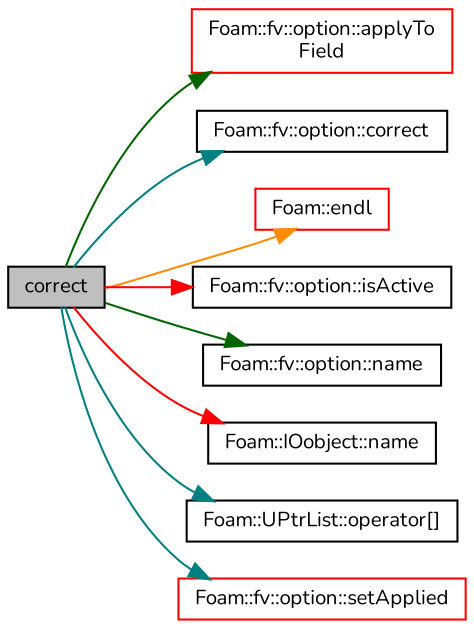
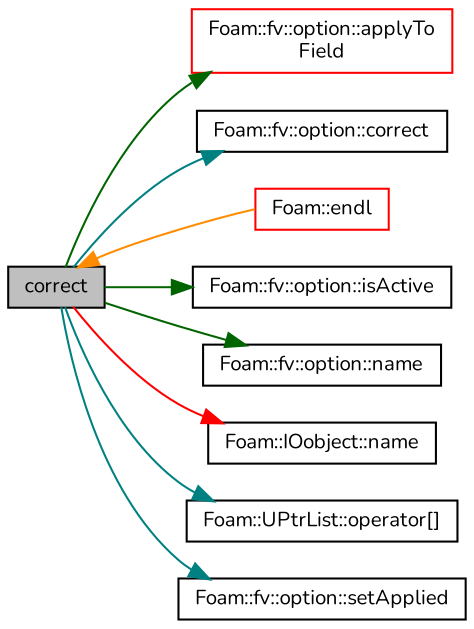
(191, 263) -> (175, 231)
(155, 287) -> (138, 287)
(322, 599) -> (322, 599)
